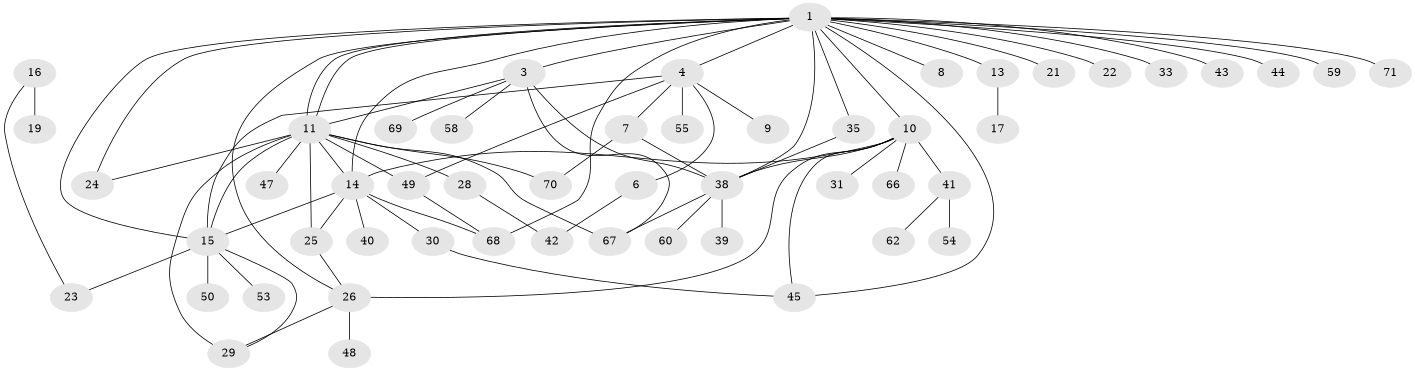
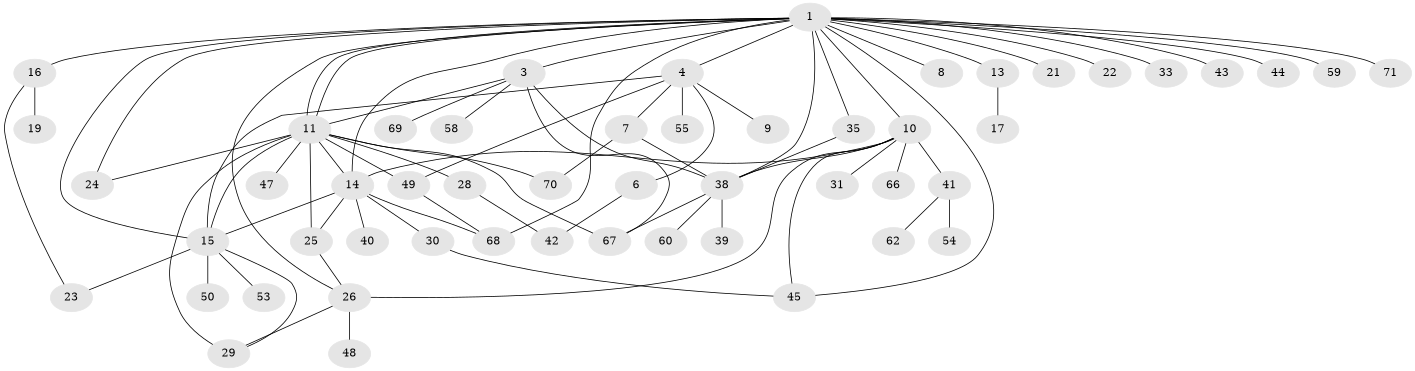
none -> (419, 28)
